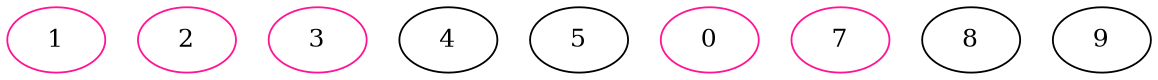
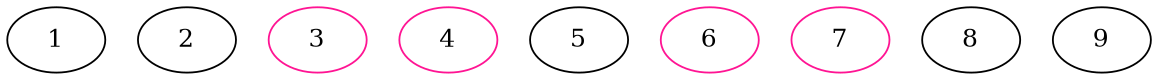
(56, 40) -> (56, 40)
(187, 40) -> (187, 40)
(448, 40) -> (448, 40)
(710, 40) -> (710, 40)
